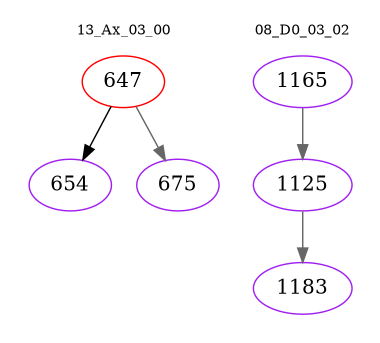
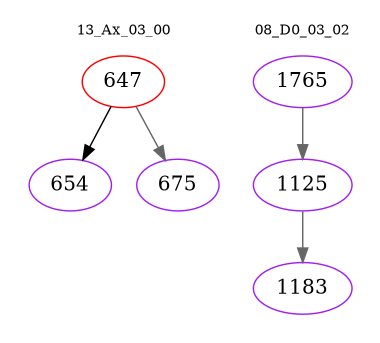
(303, 82) -> (303, 82)
